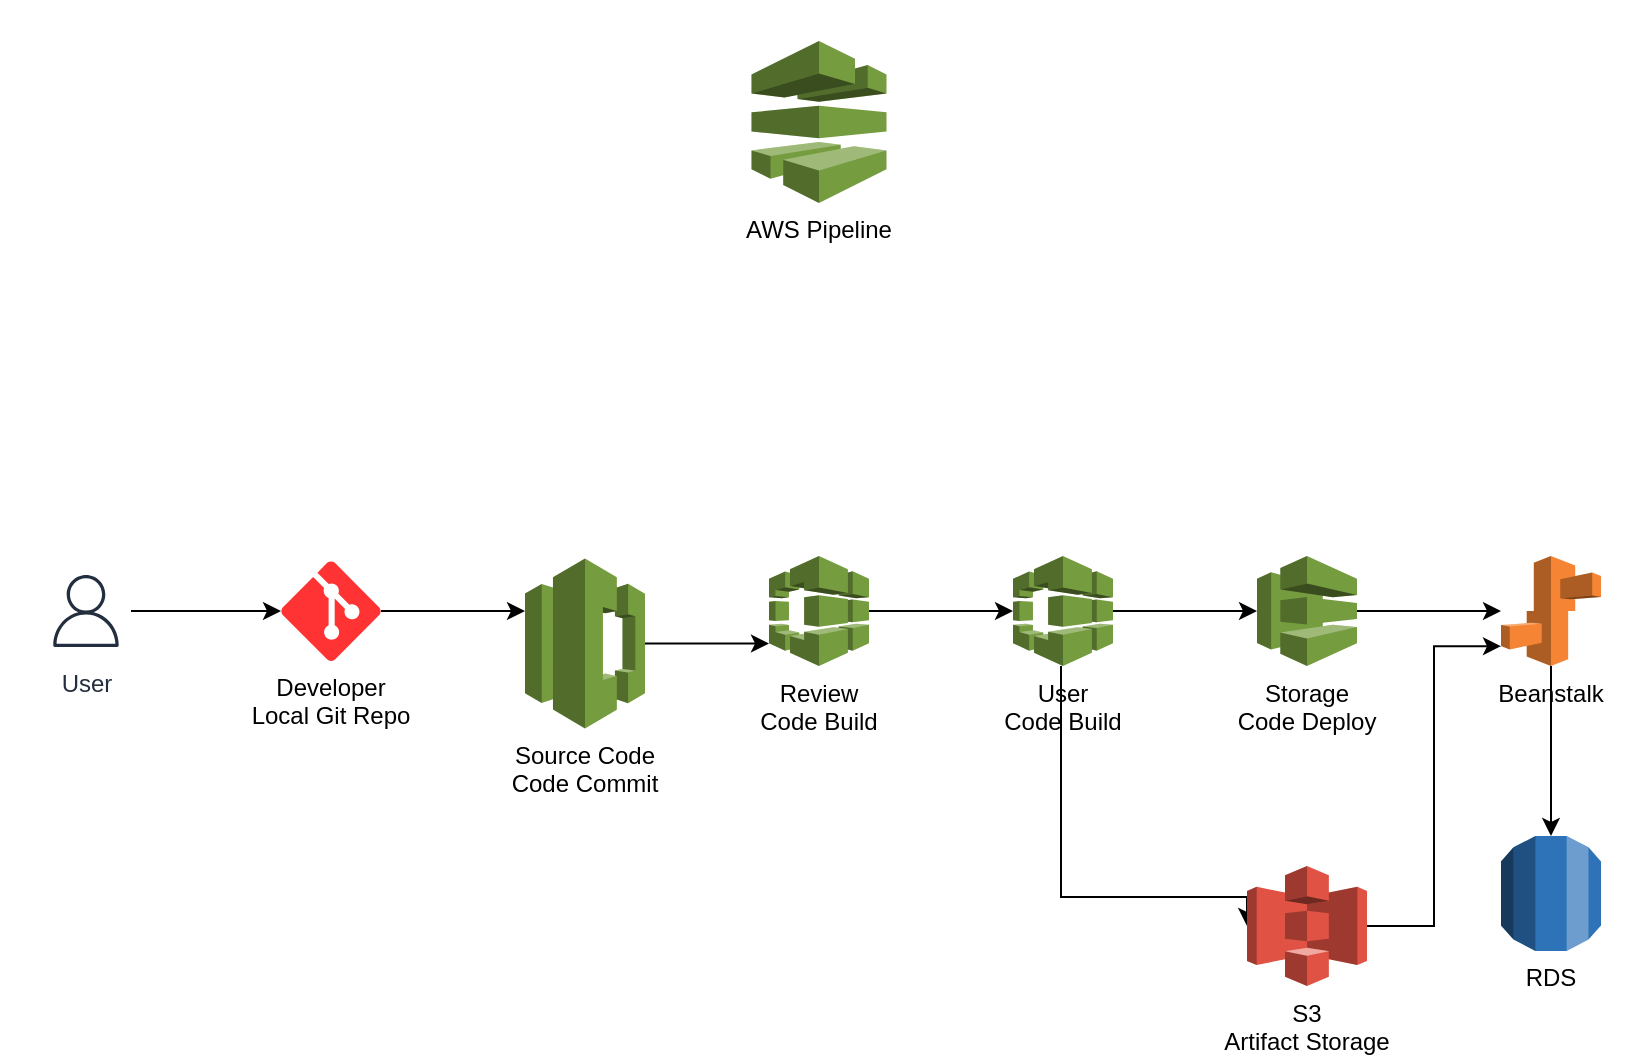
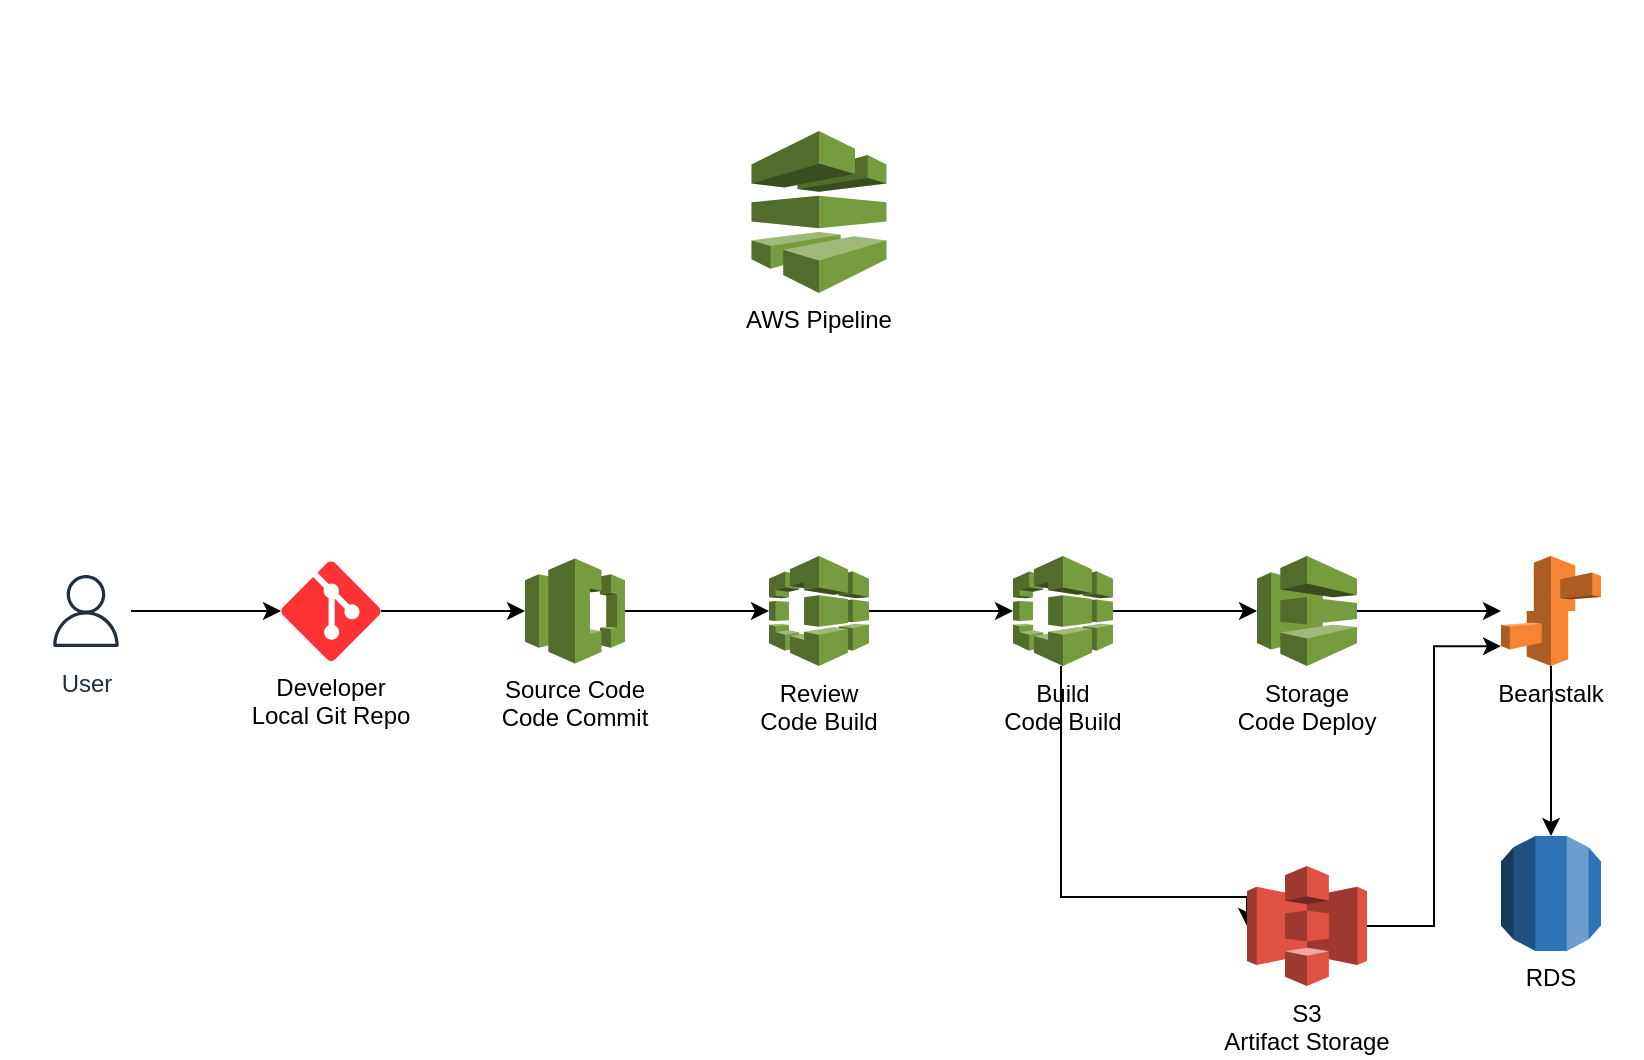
(819, 122) -> (819, 212)
(585, 644) -> (575, 611)
(1064, 710) -> (1064, 710)
